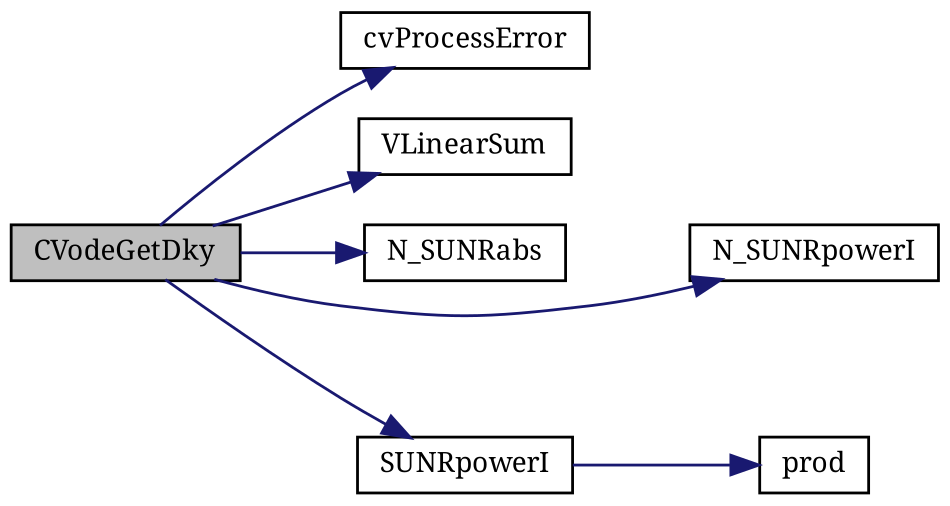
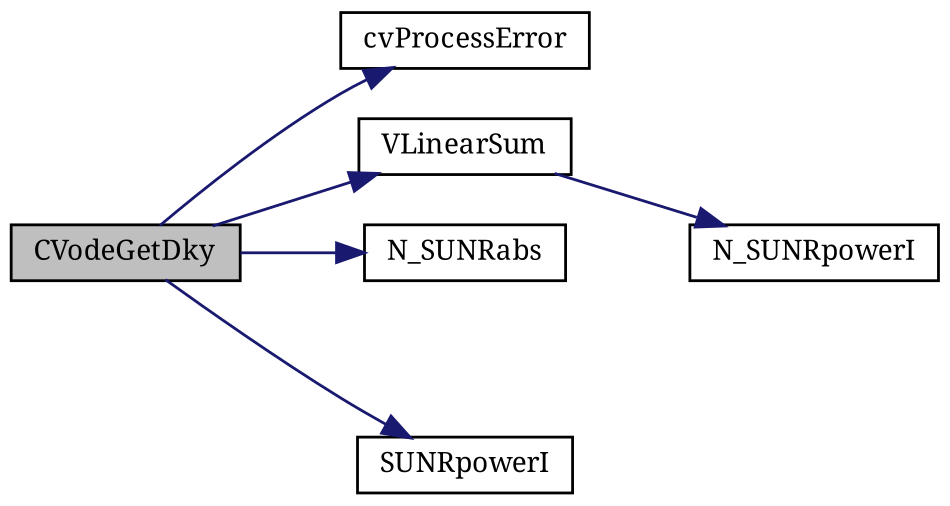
(454, 316) -> (626, 195)
(814, 465) -> none
